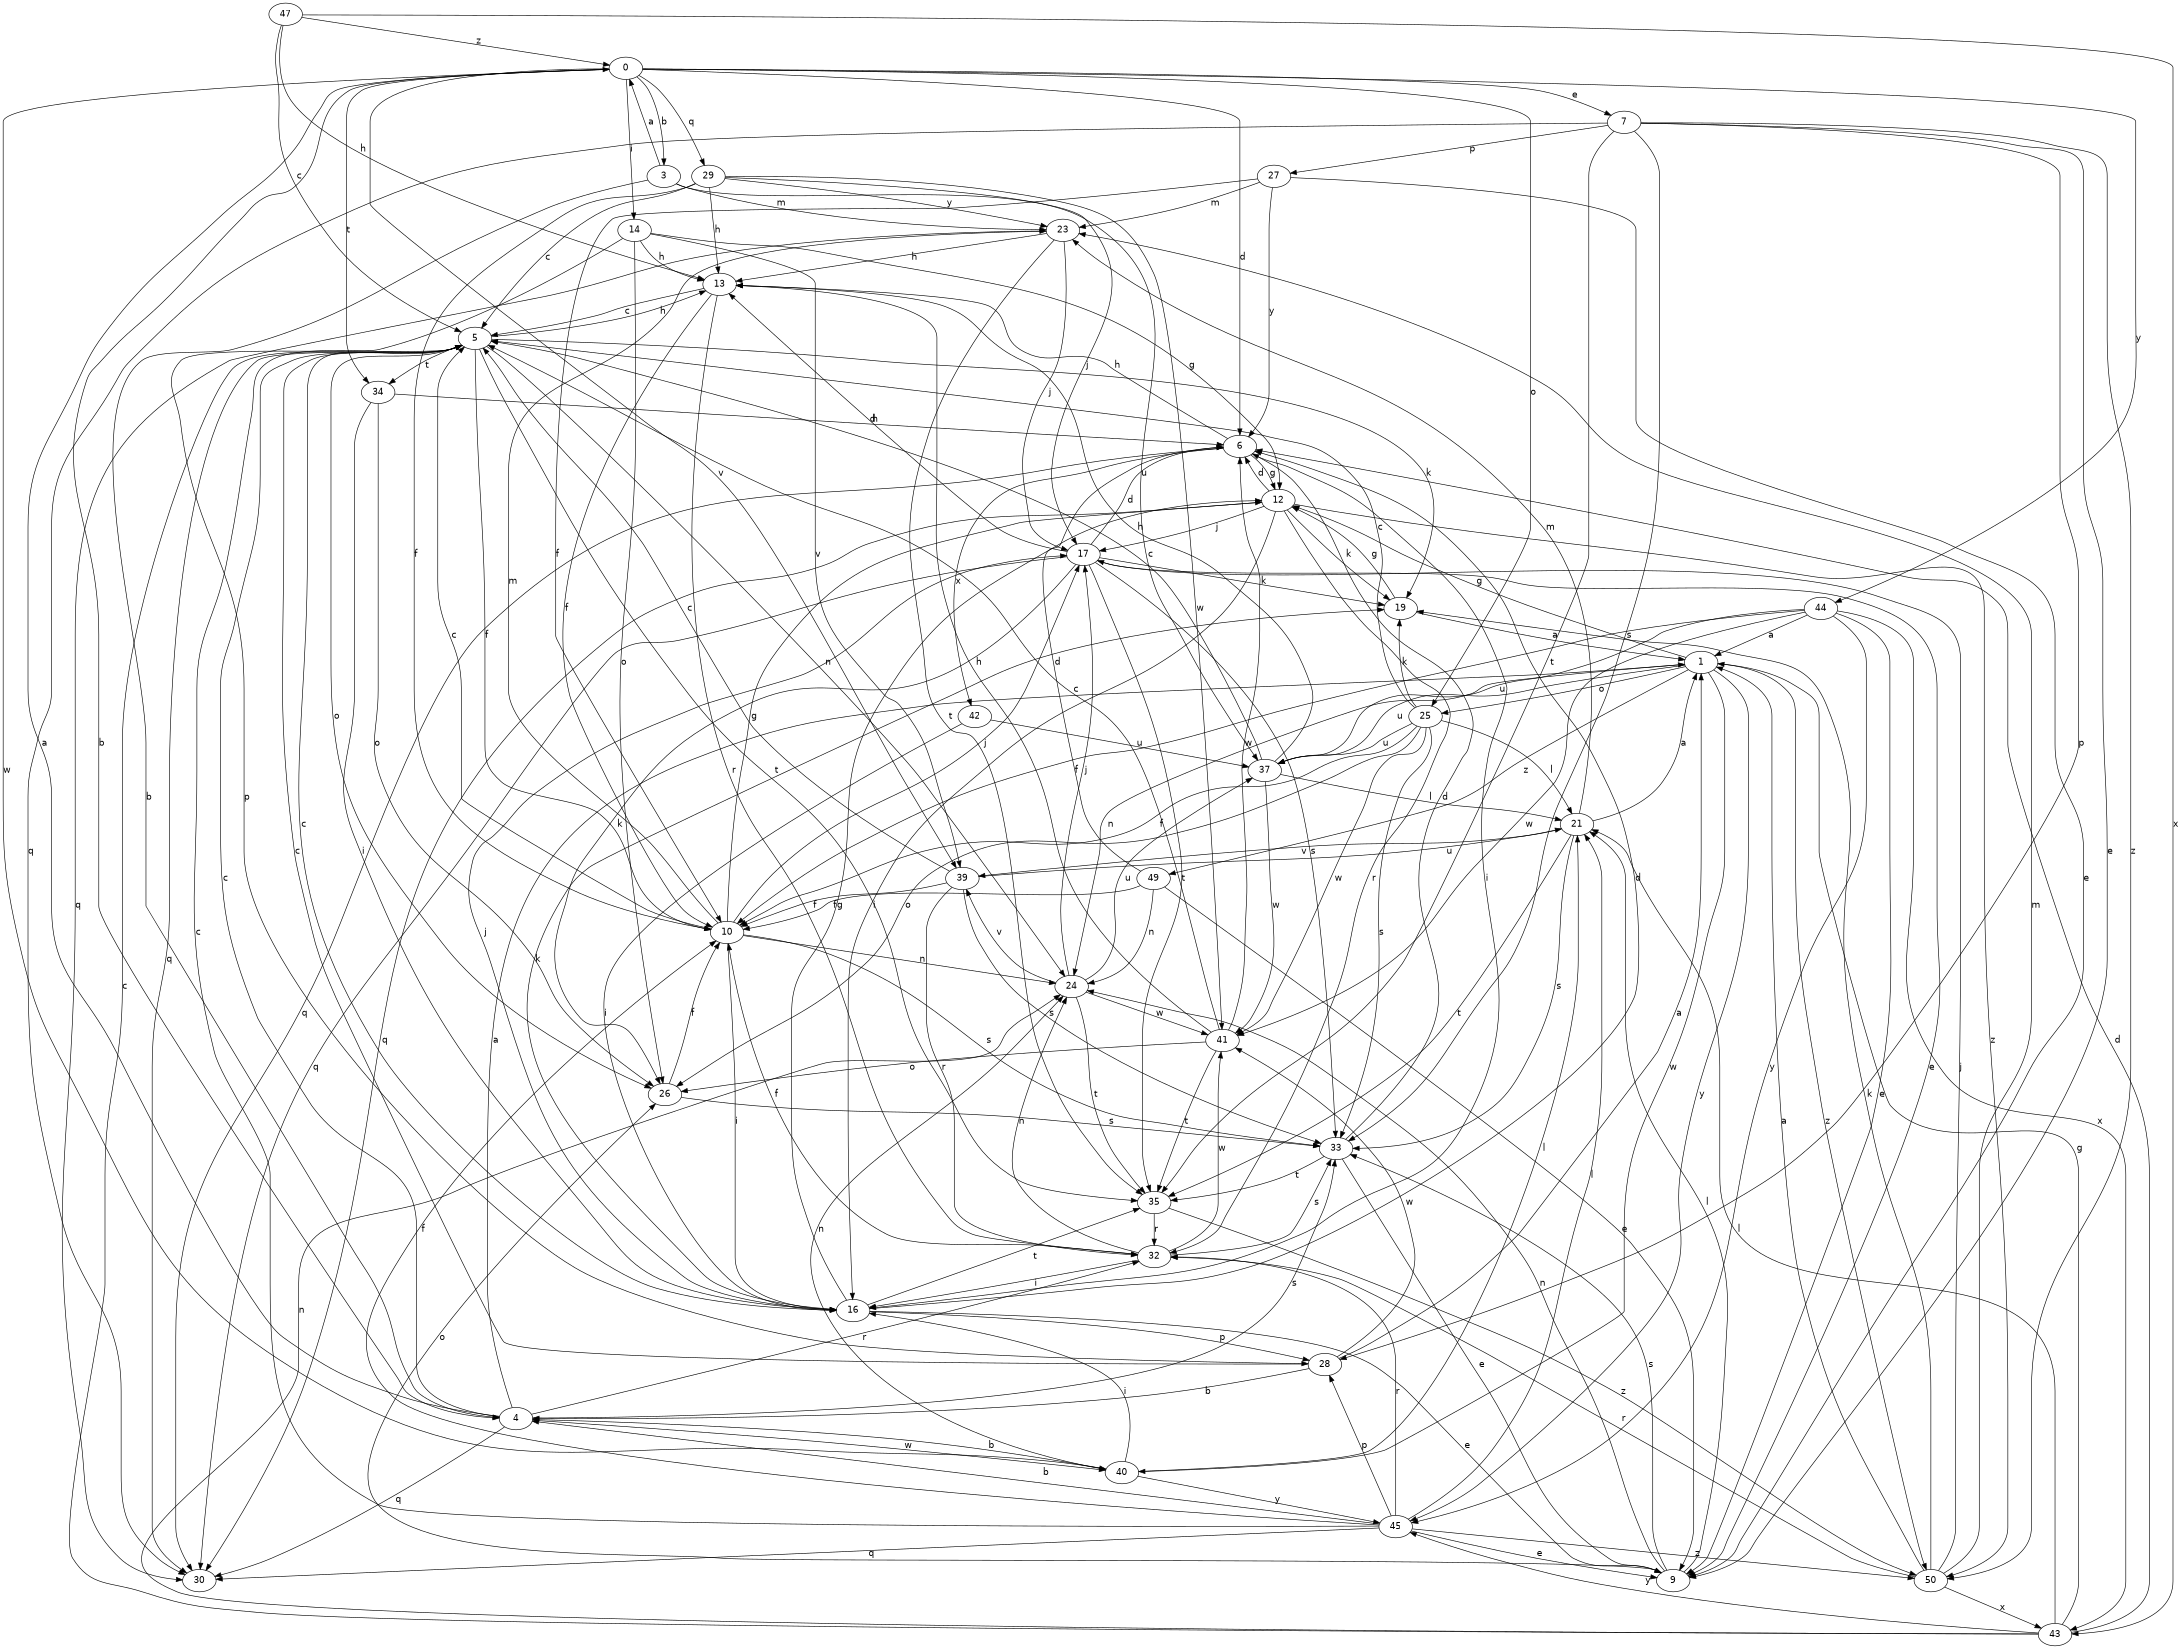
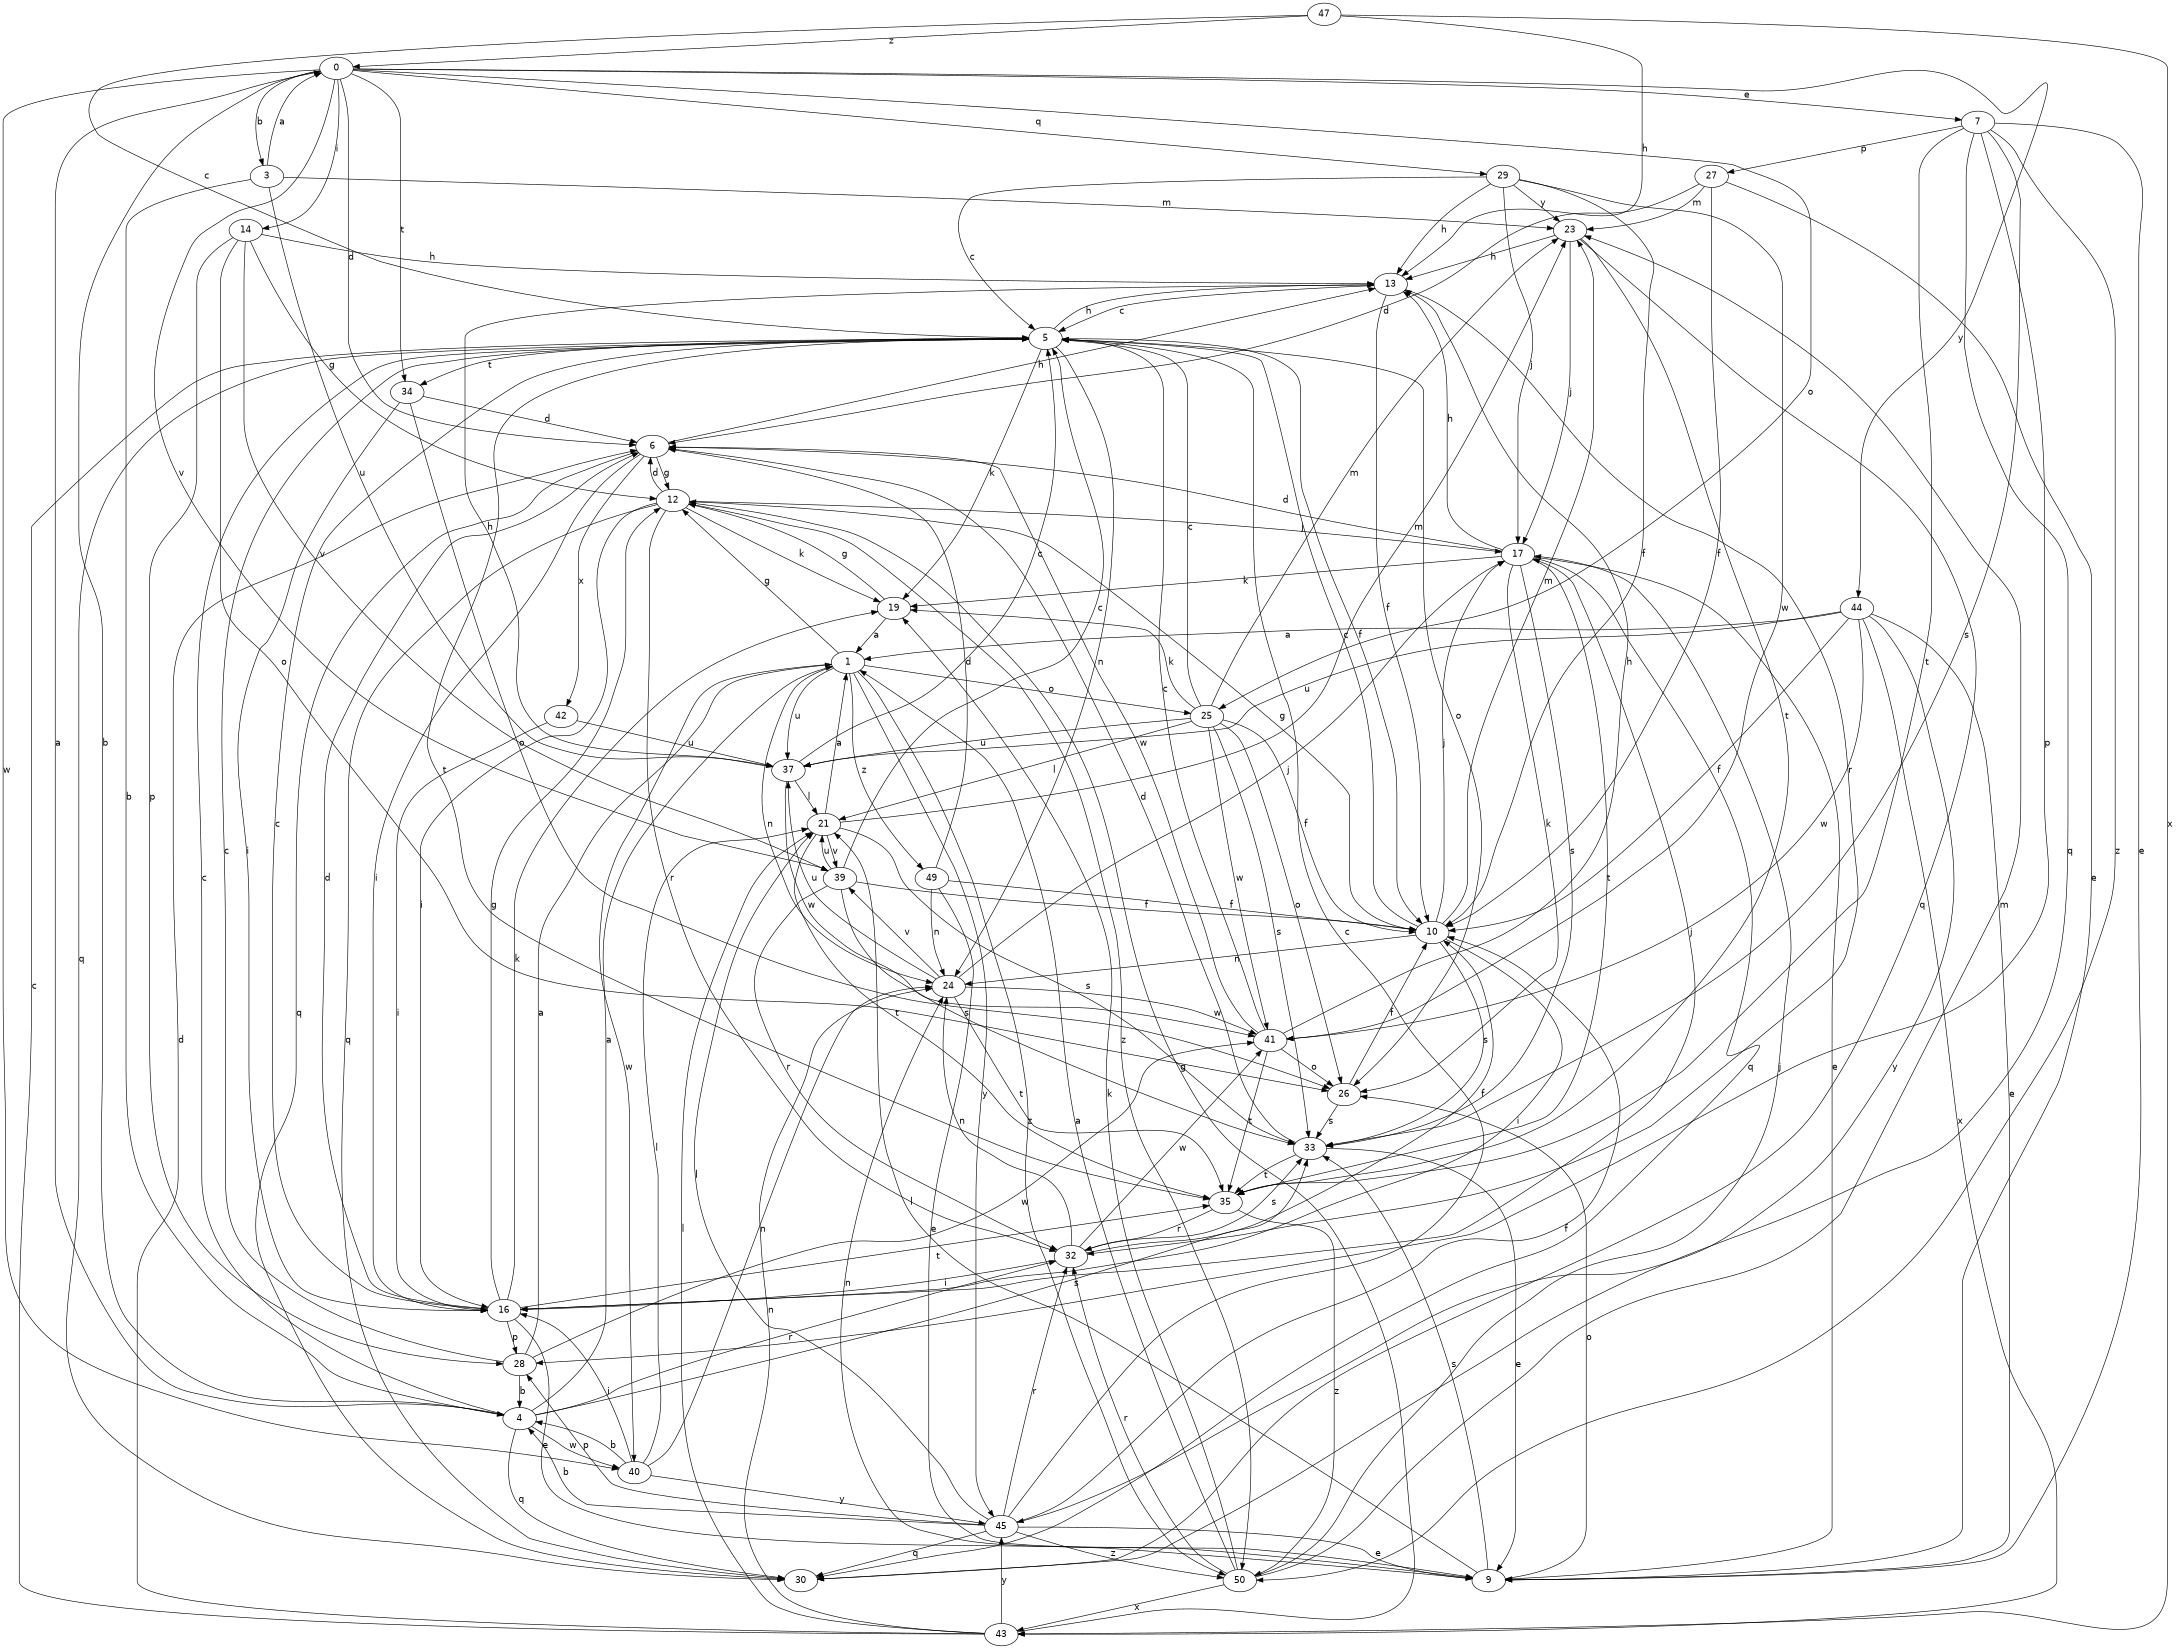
(1272, 311) -> (1386, 311)
none -> (1359, 456)
(1963, 1132) -> (1235, 1146)
